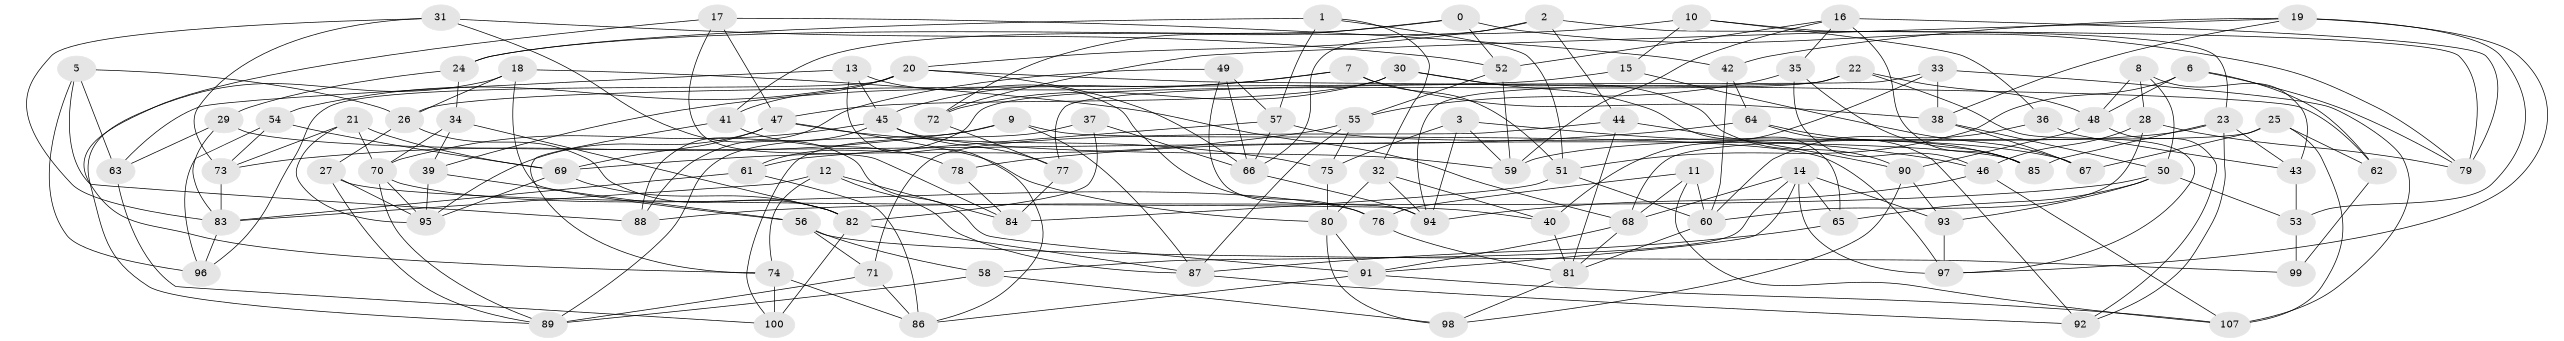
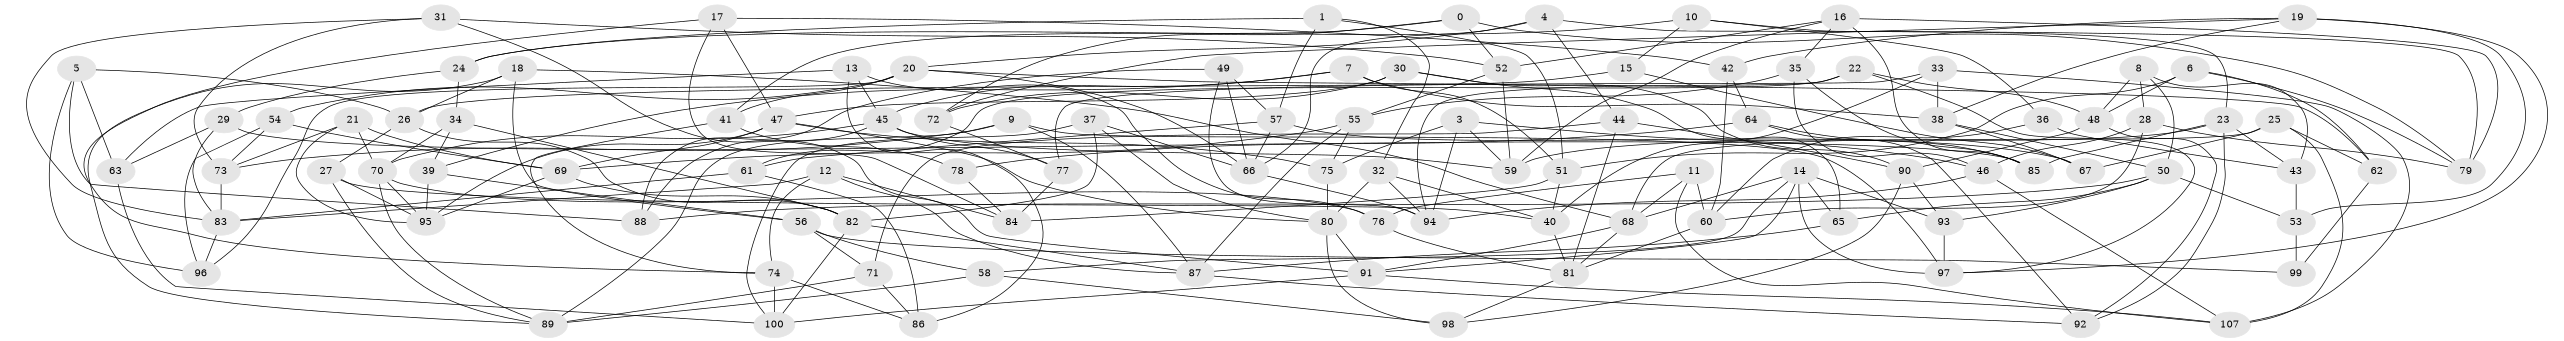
(1545, 18) -> (1545, 18)
none -> (1181, 187)
(1632, 196) -> (1556, 197)
(1143, 299) -> (1071, 298)
